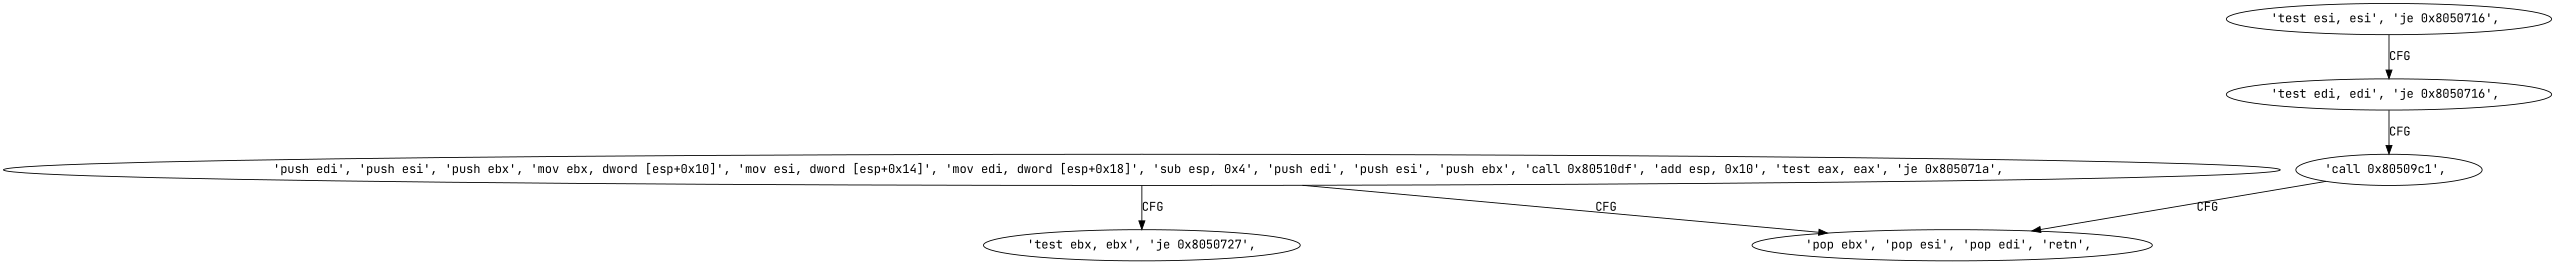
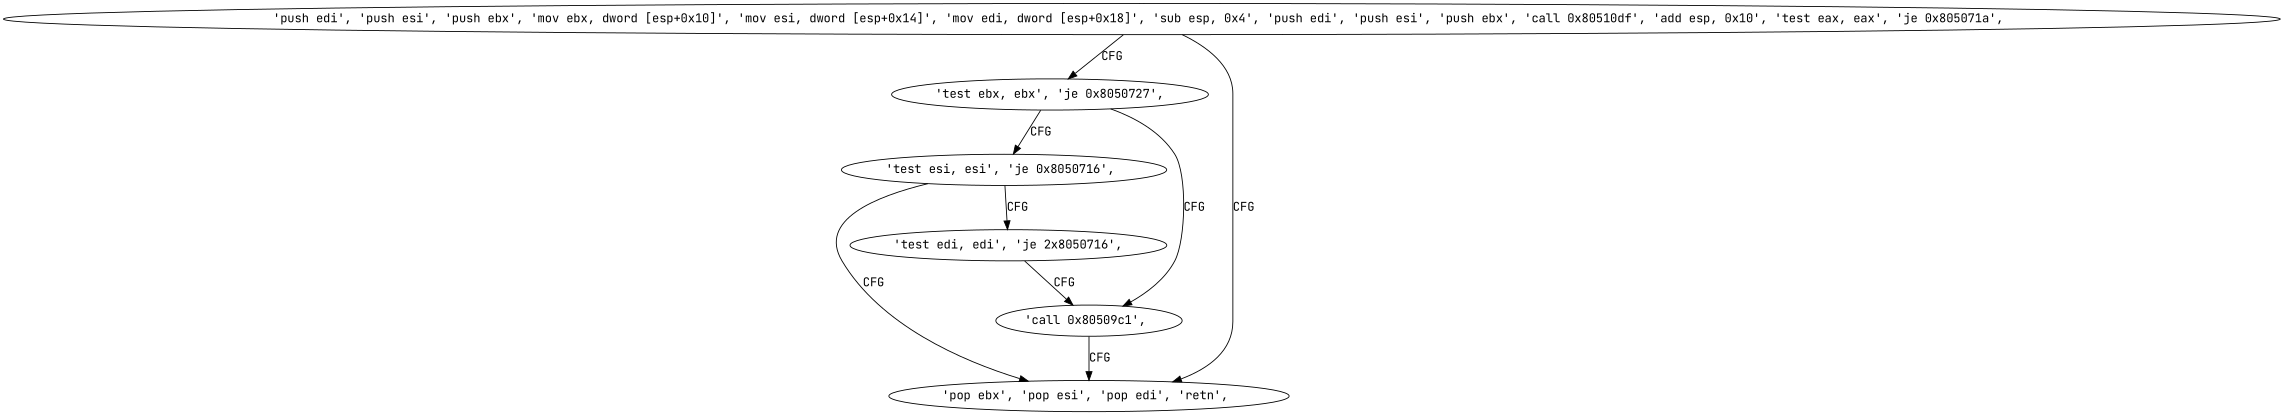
(2389, 94) -> (1008, 245)
none -> (1029, 129)
none -> (1183, 198)
none -> (868, 293)
